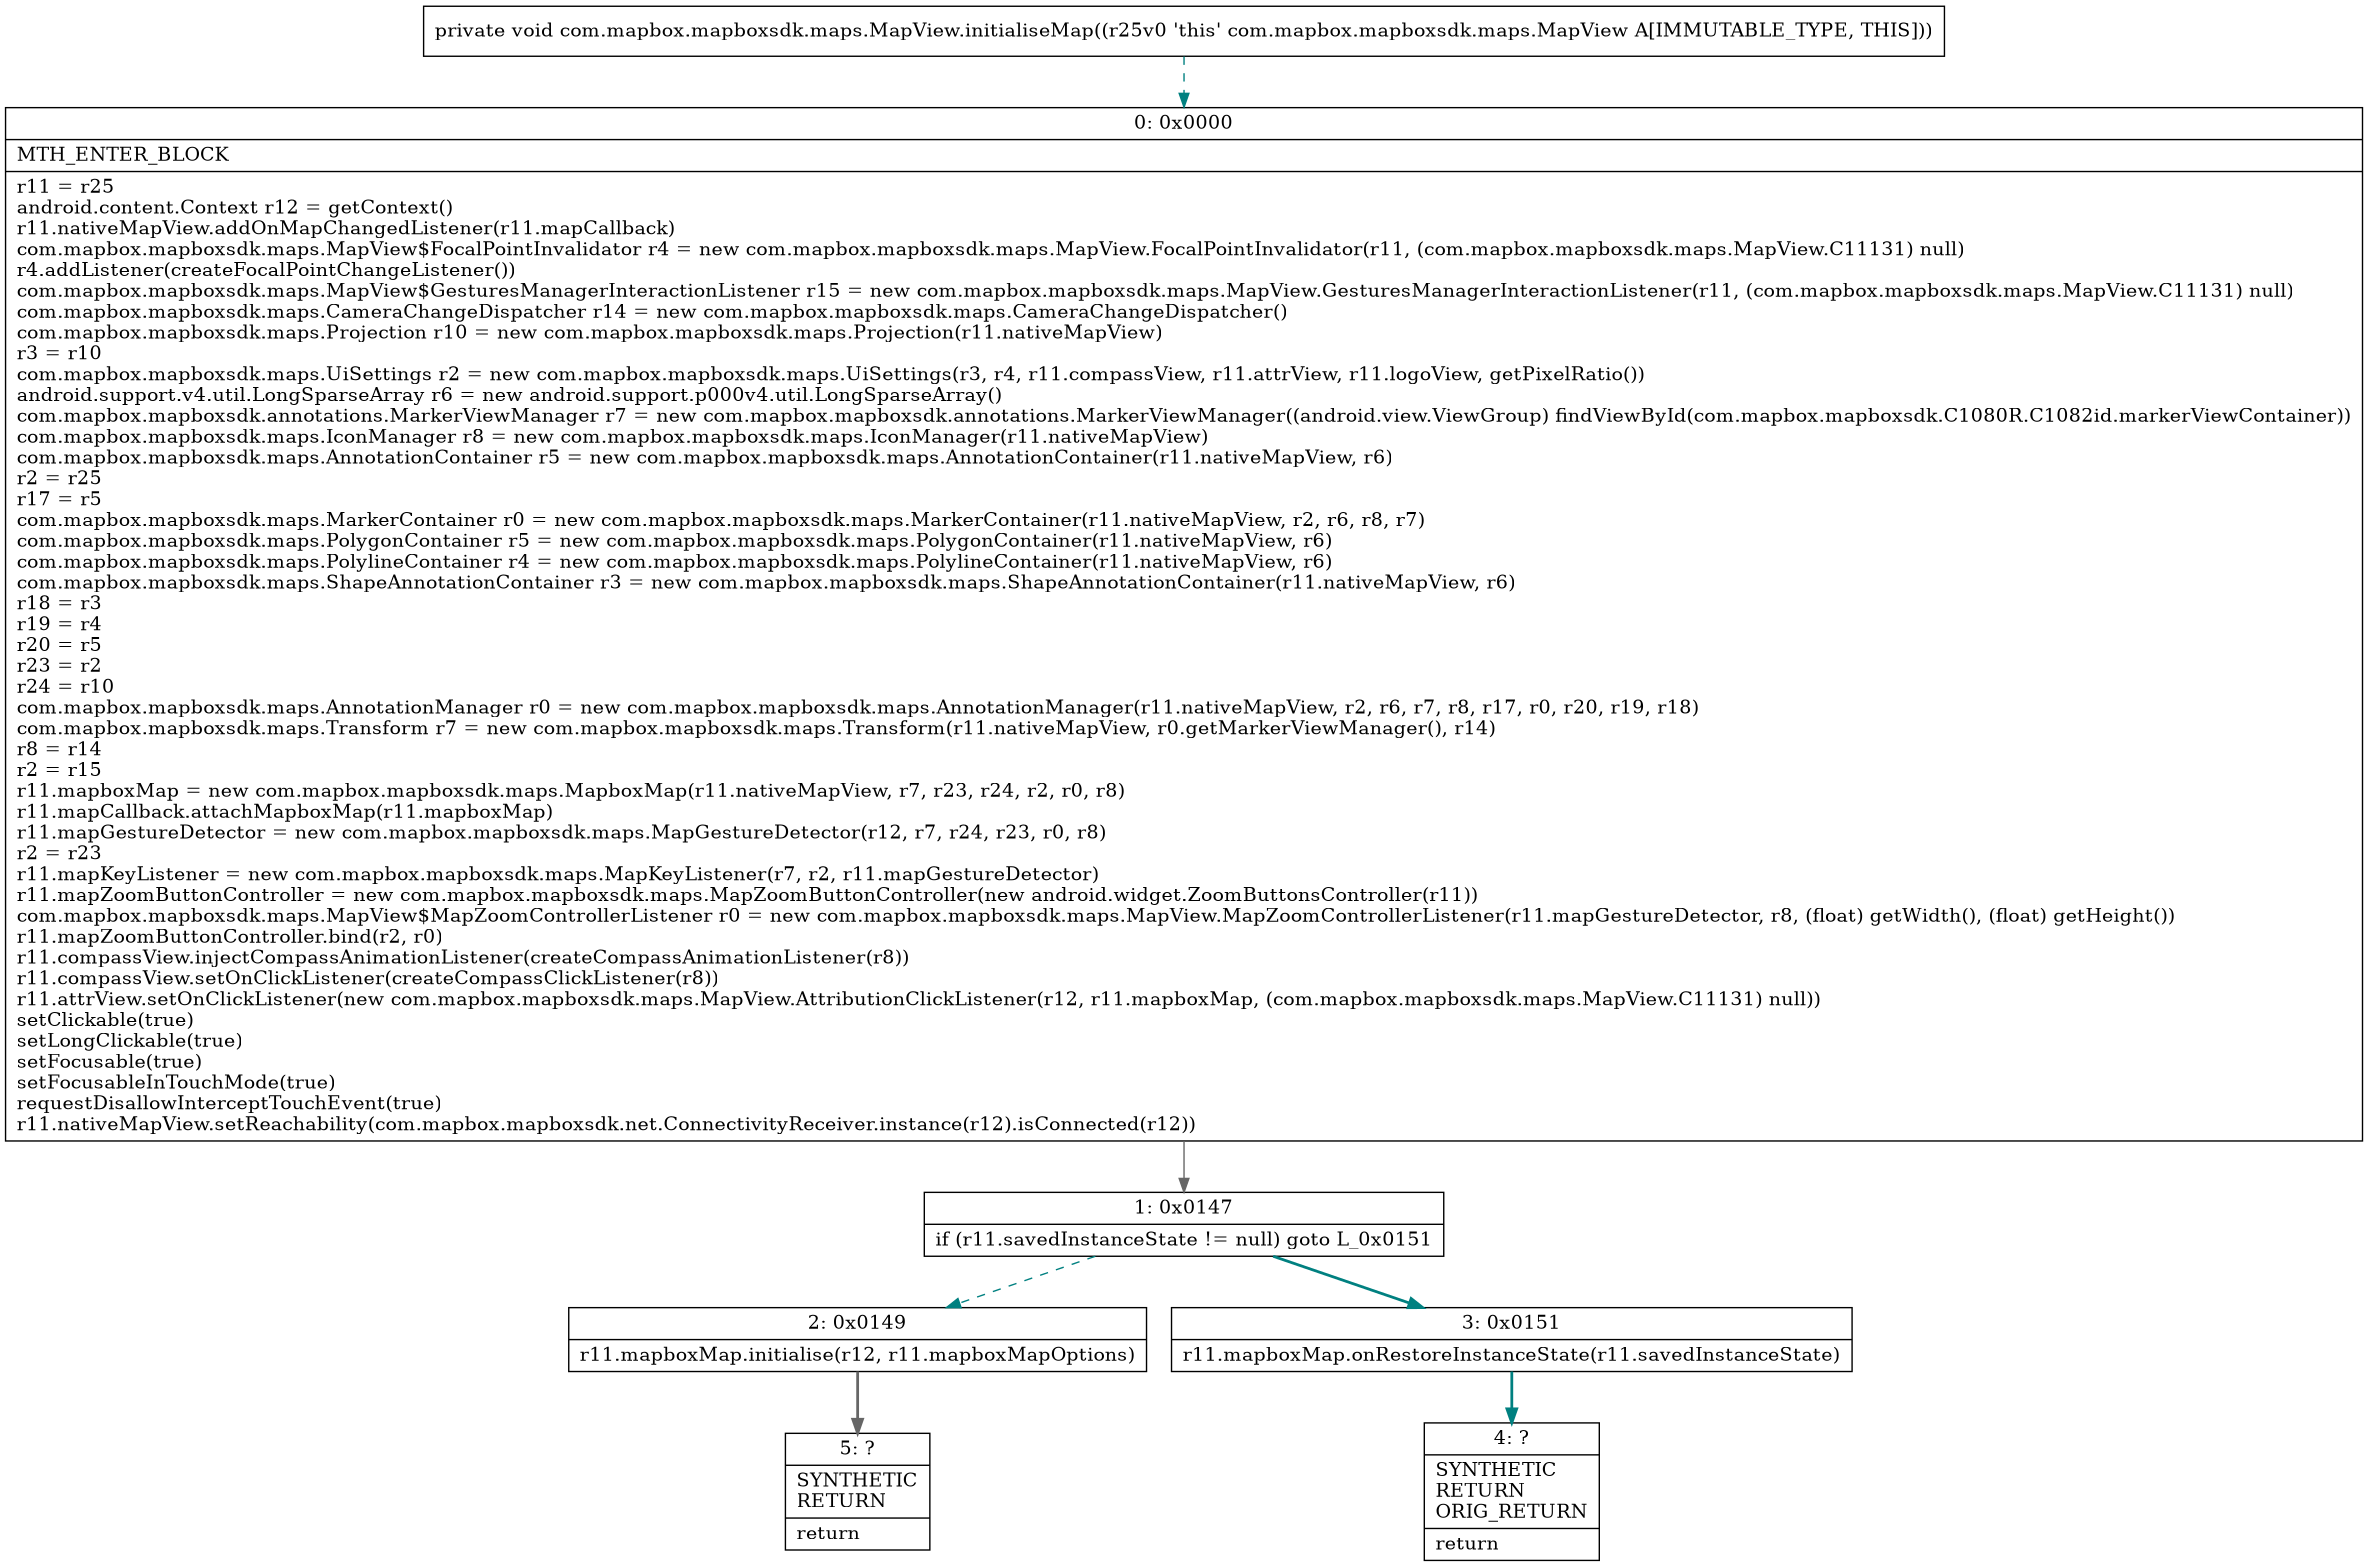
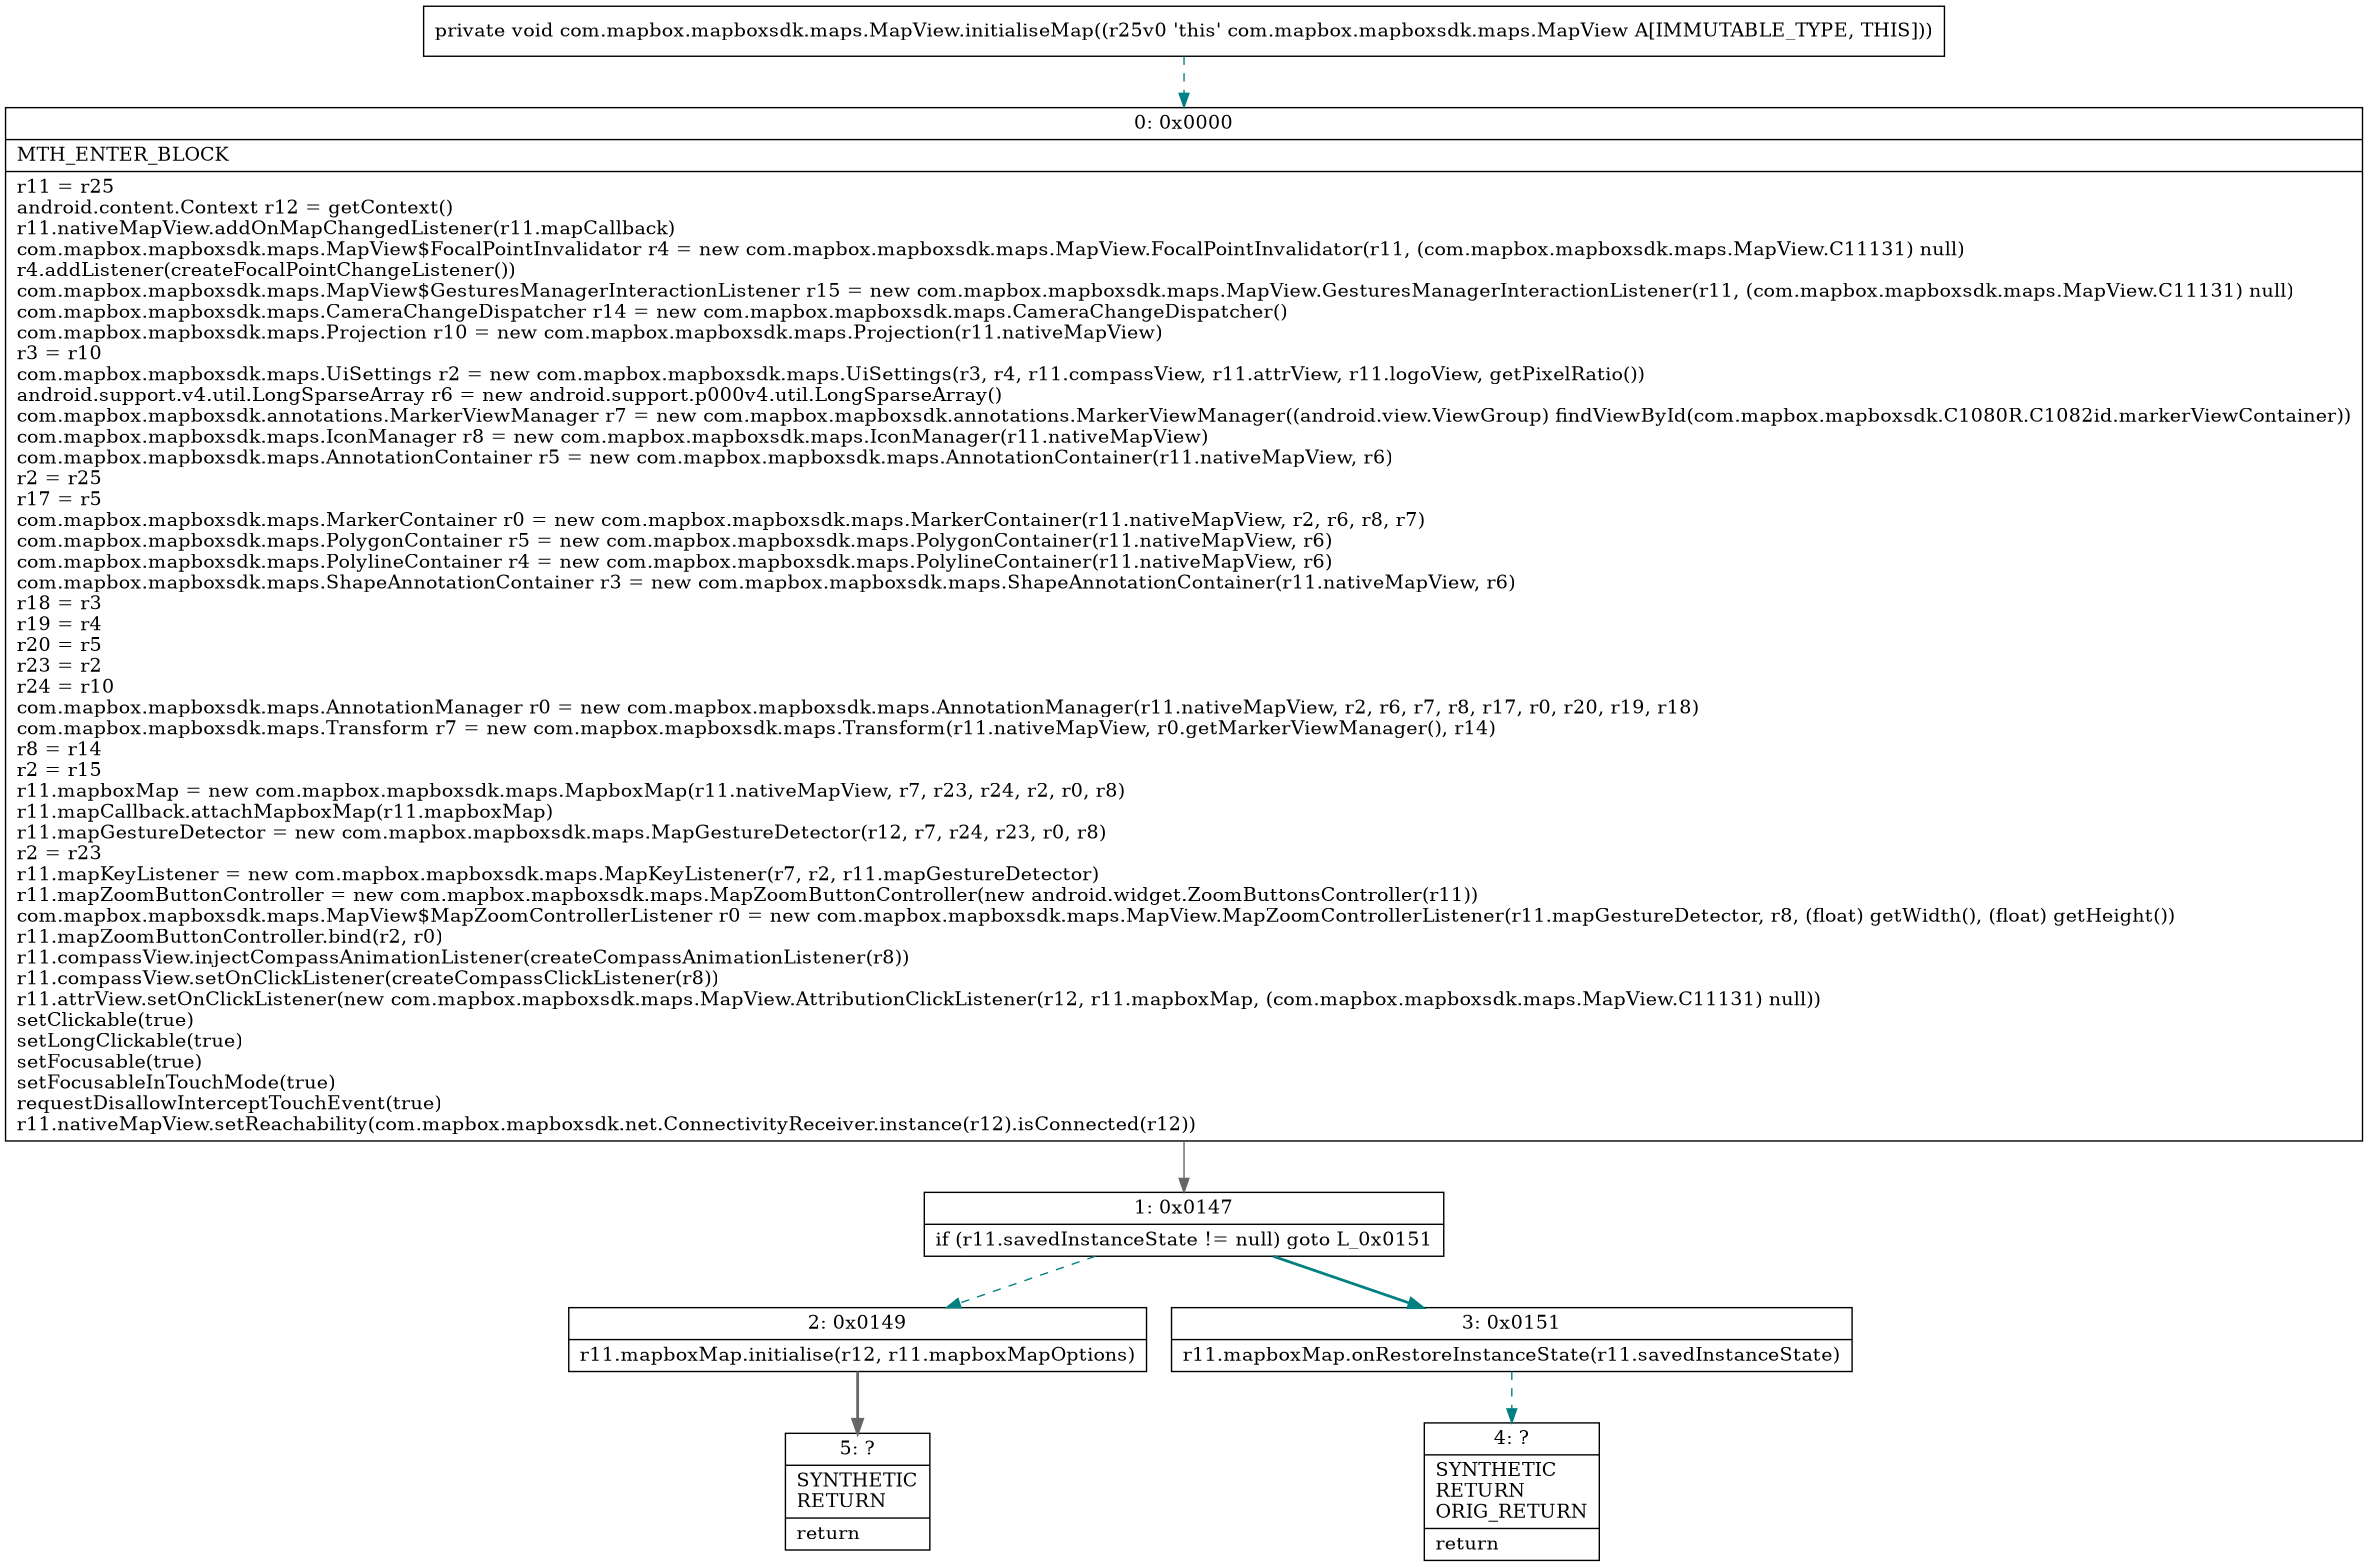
(1512, 1390) -> (1512, 1390)
